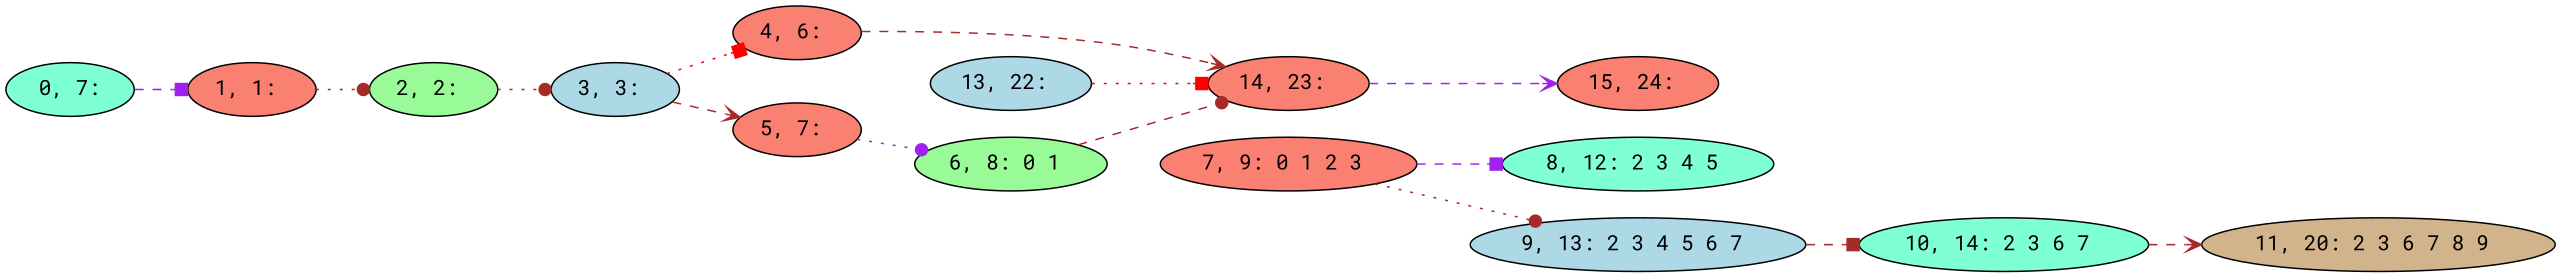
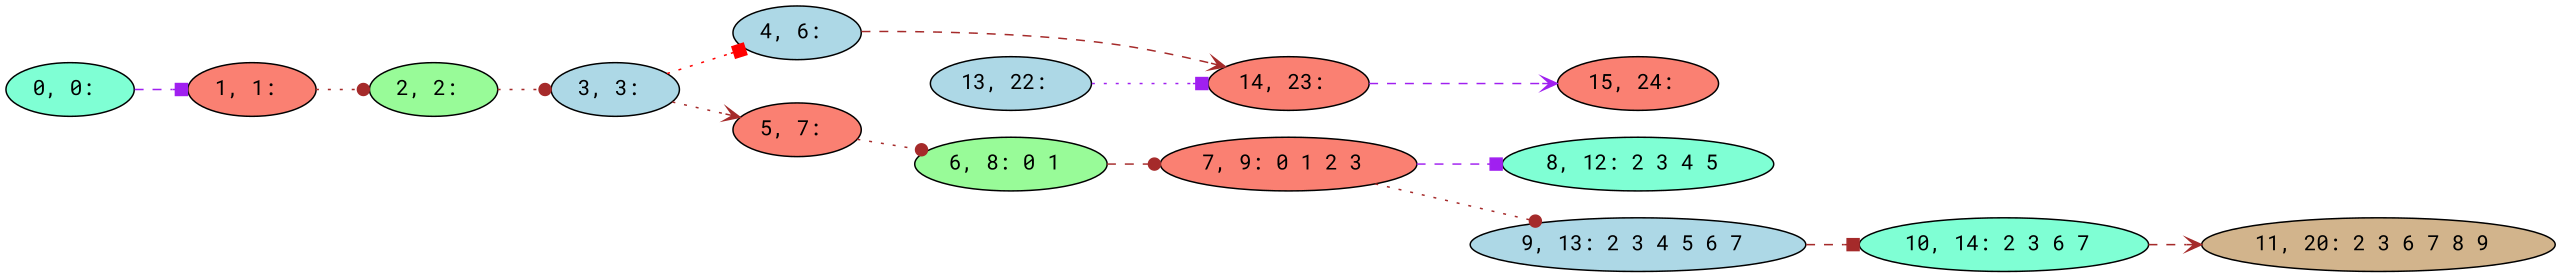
(797, 33) -> (797, 33)
(1142, 84) -> (1142, 84)
(70, 90) -> (70, 90)
(699, 108) -> (699, 108)
(1147, 125) -> (1128, 164)
(886, 144) -> (886, 144)
